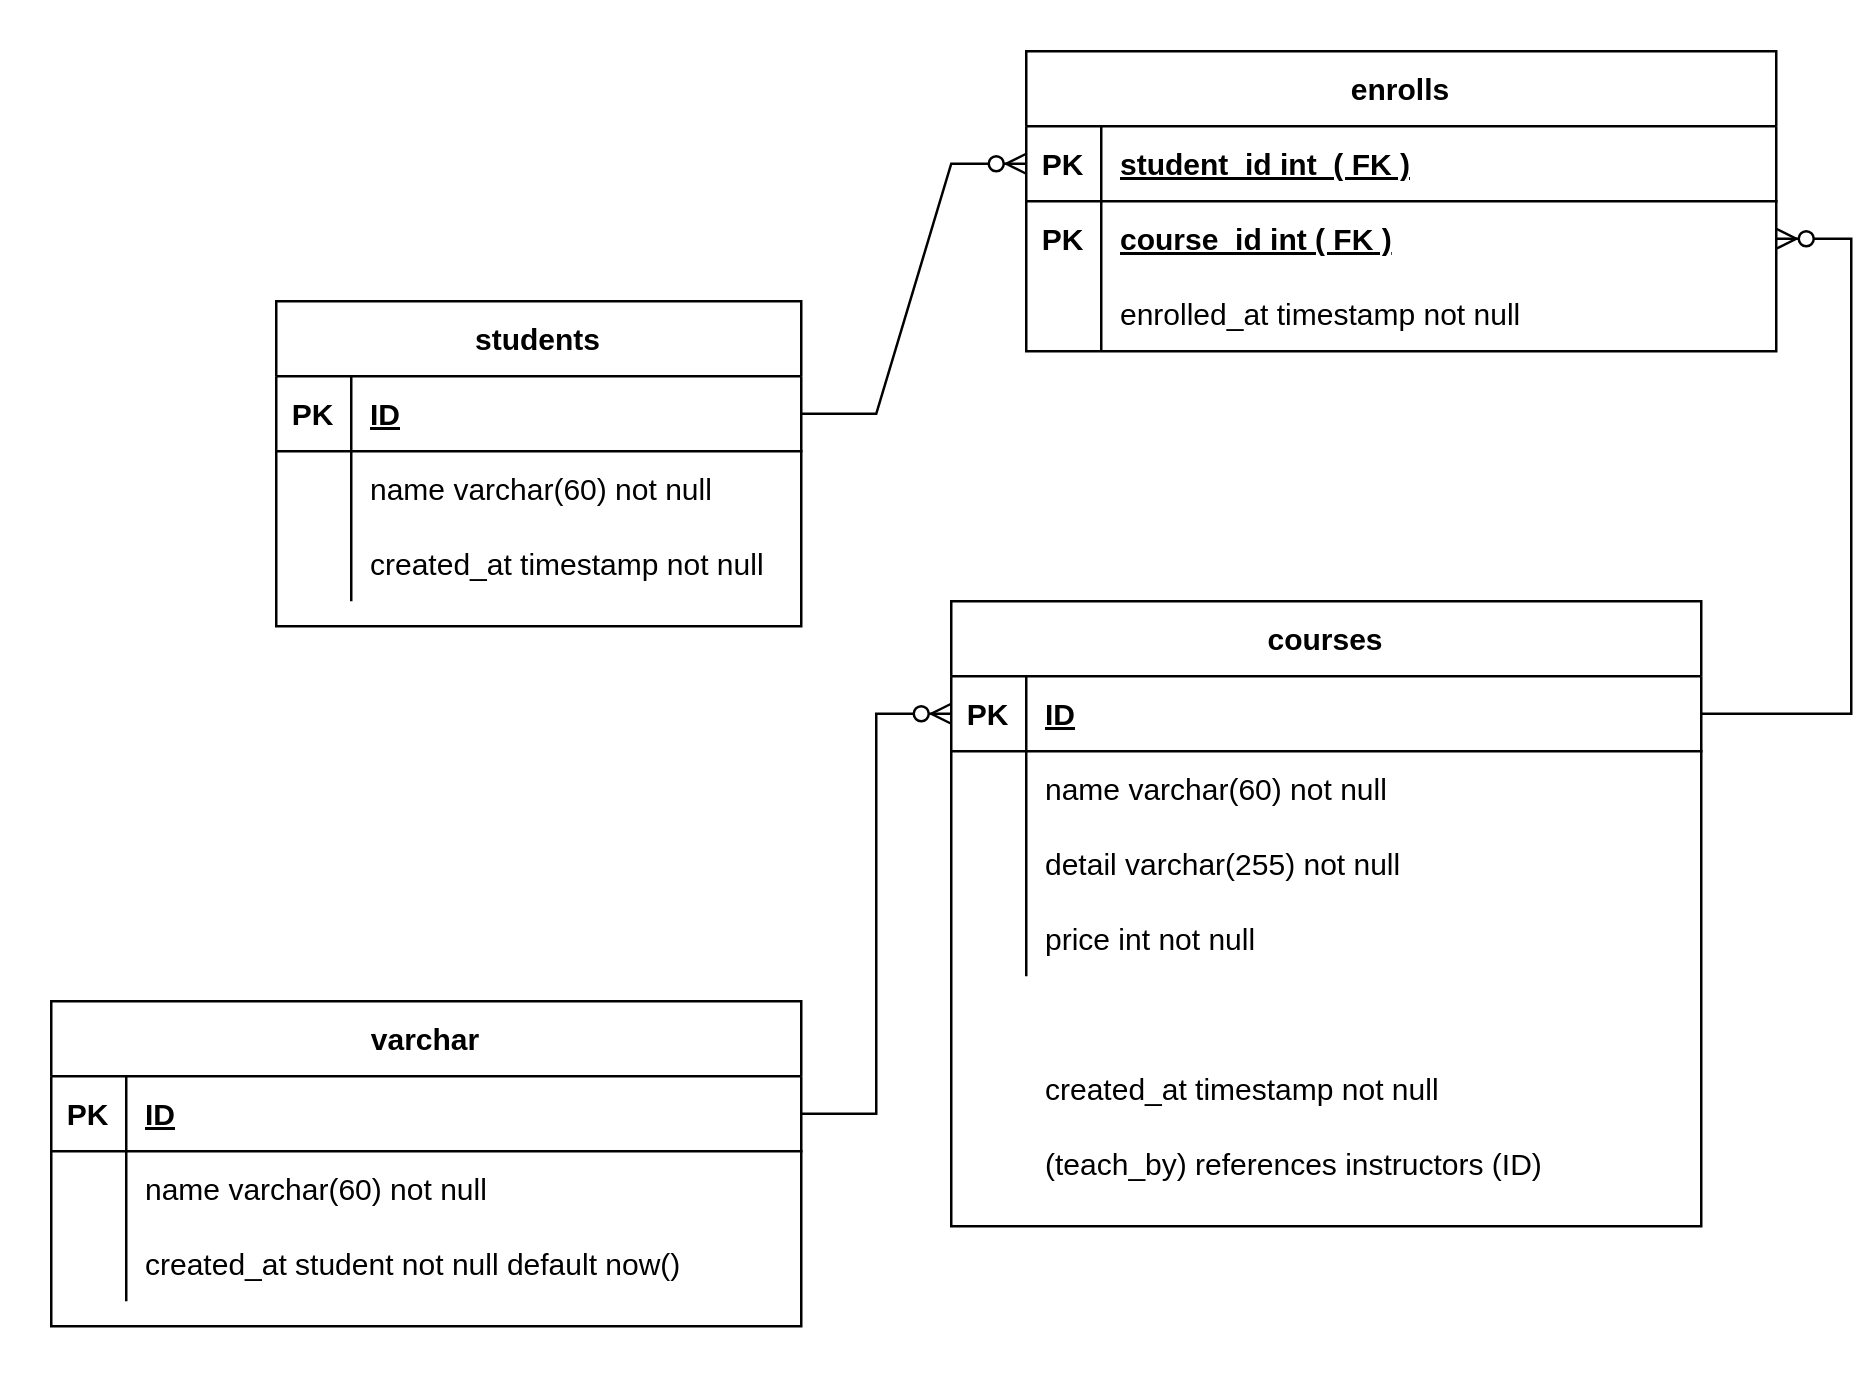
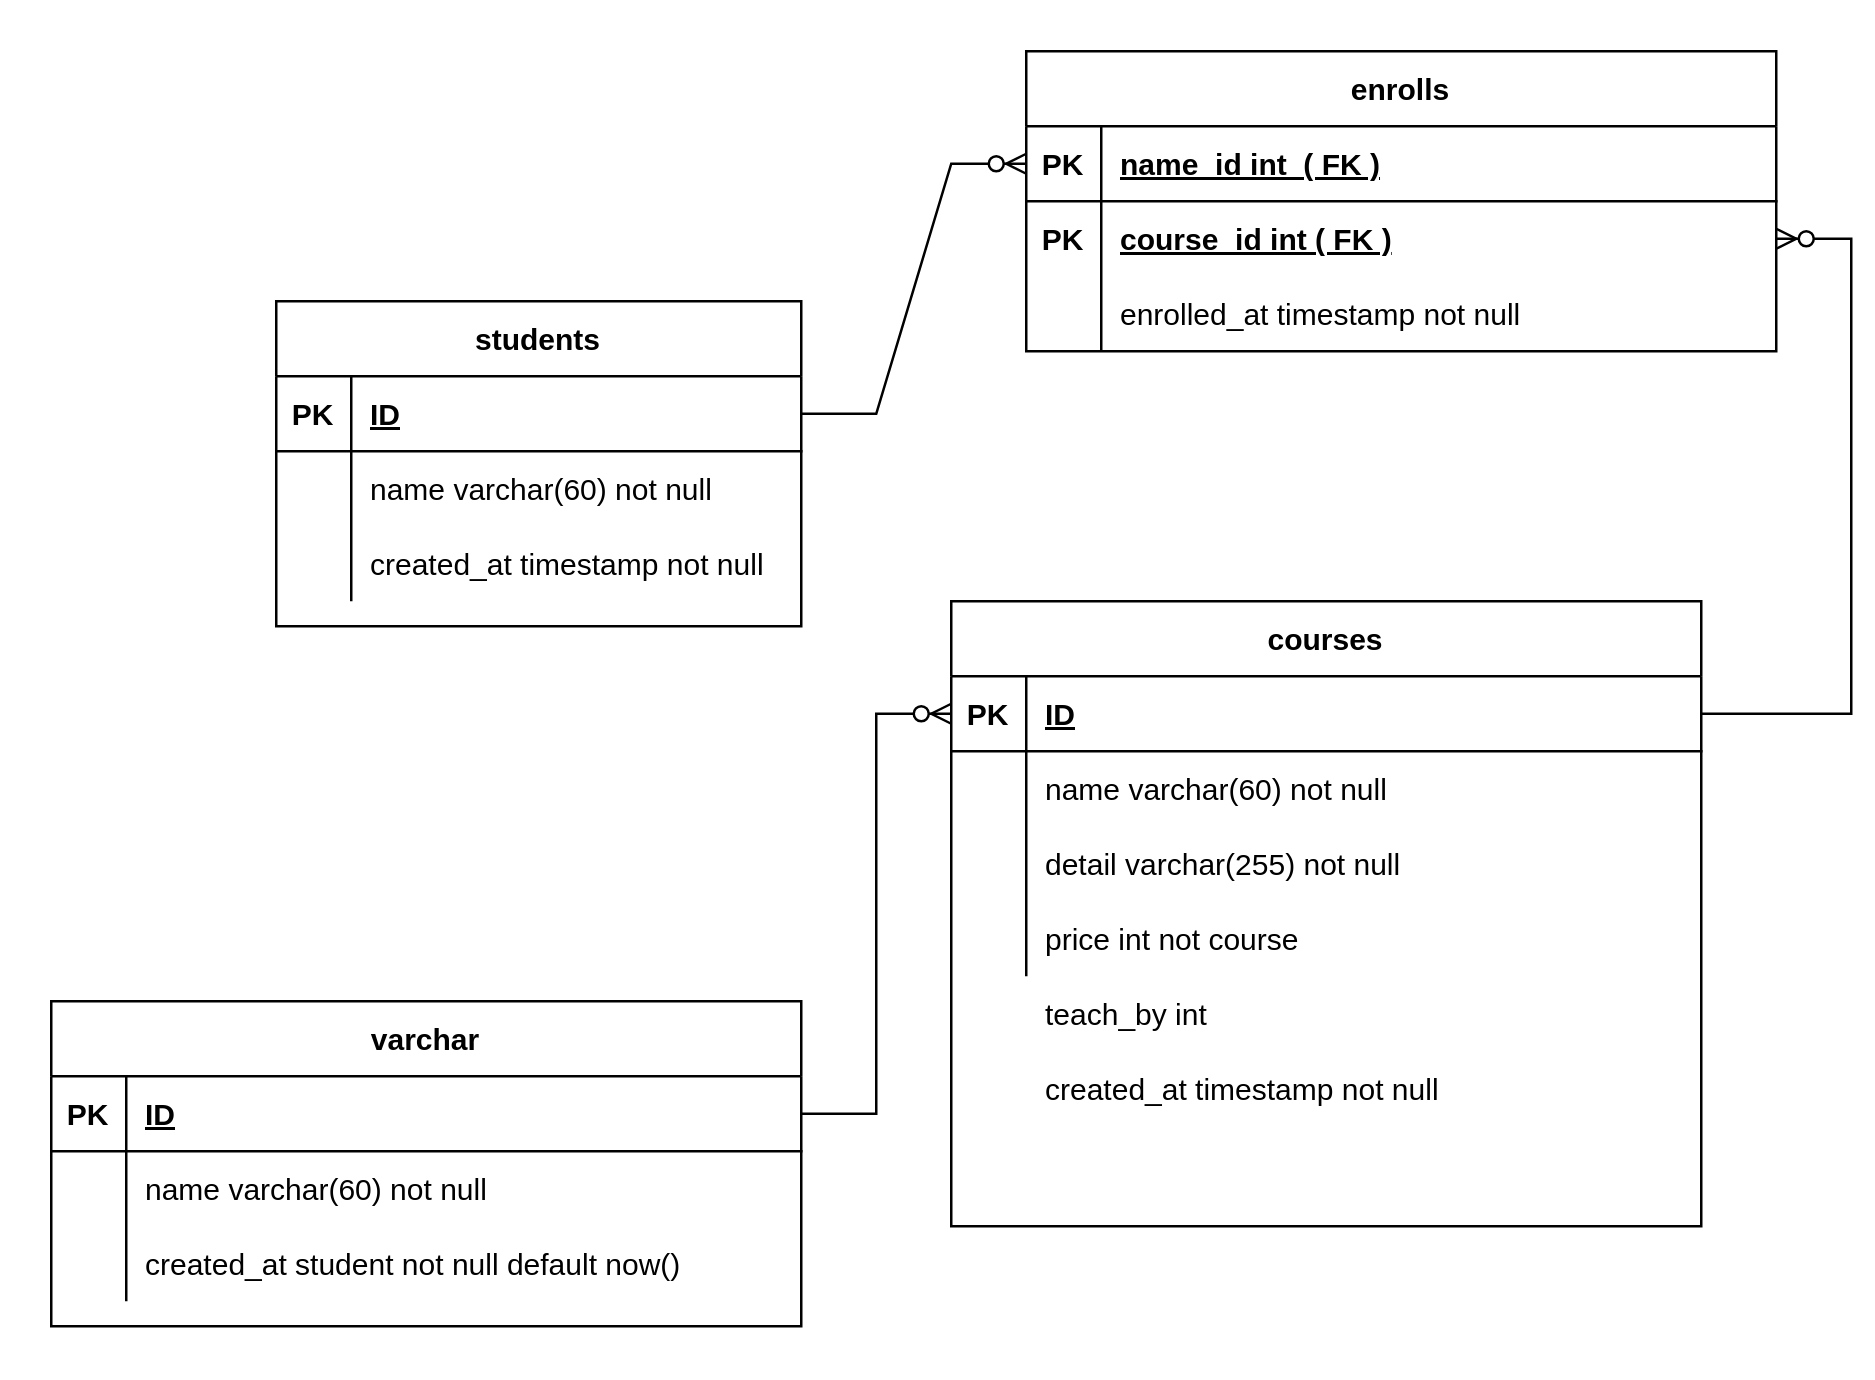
(1281, 165) -> (1256, 165)
(1169, 940) -> (1194, 940)
none -> (1264, 1014)
(1339, 1164) -> none
